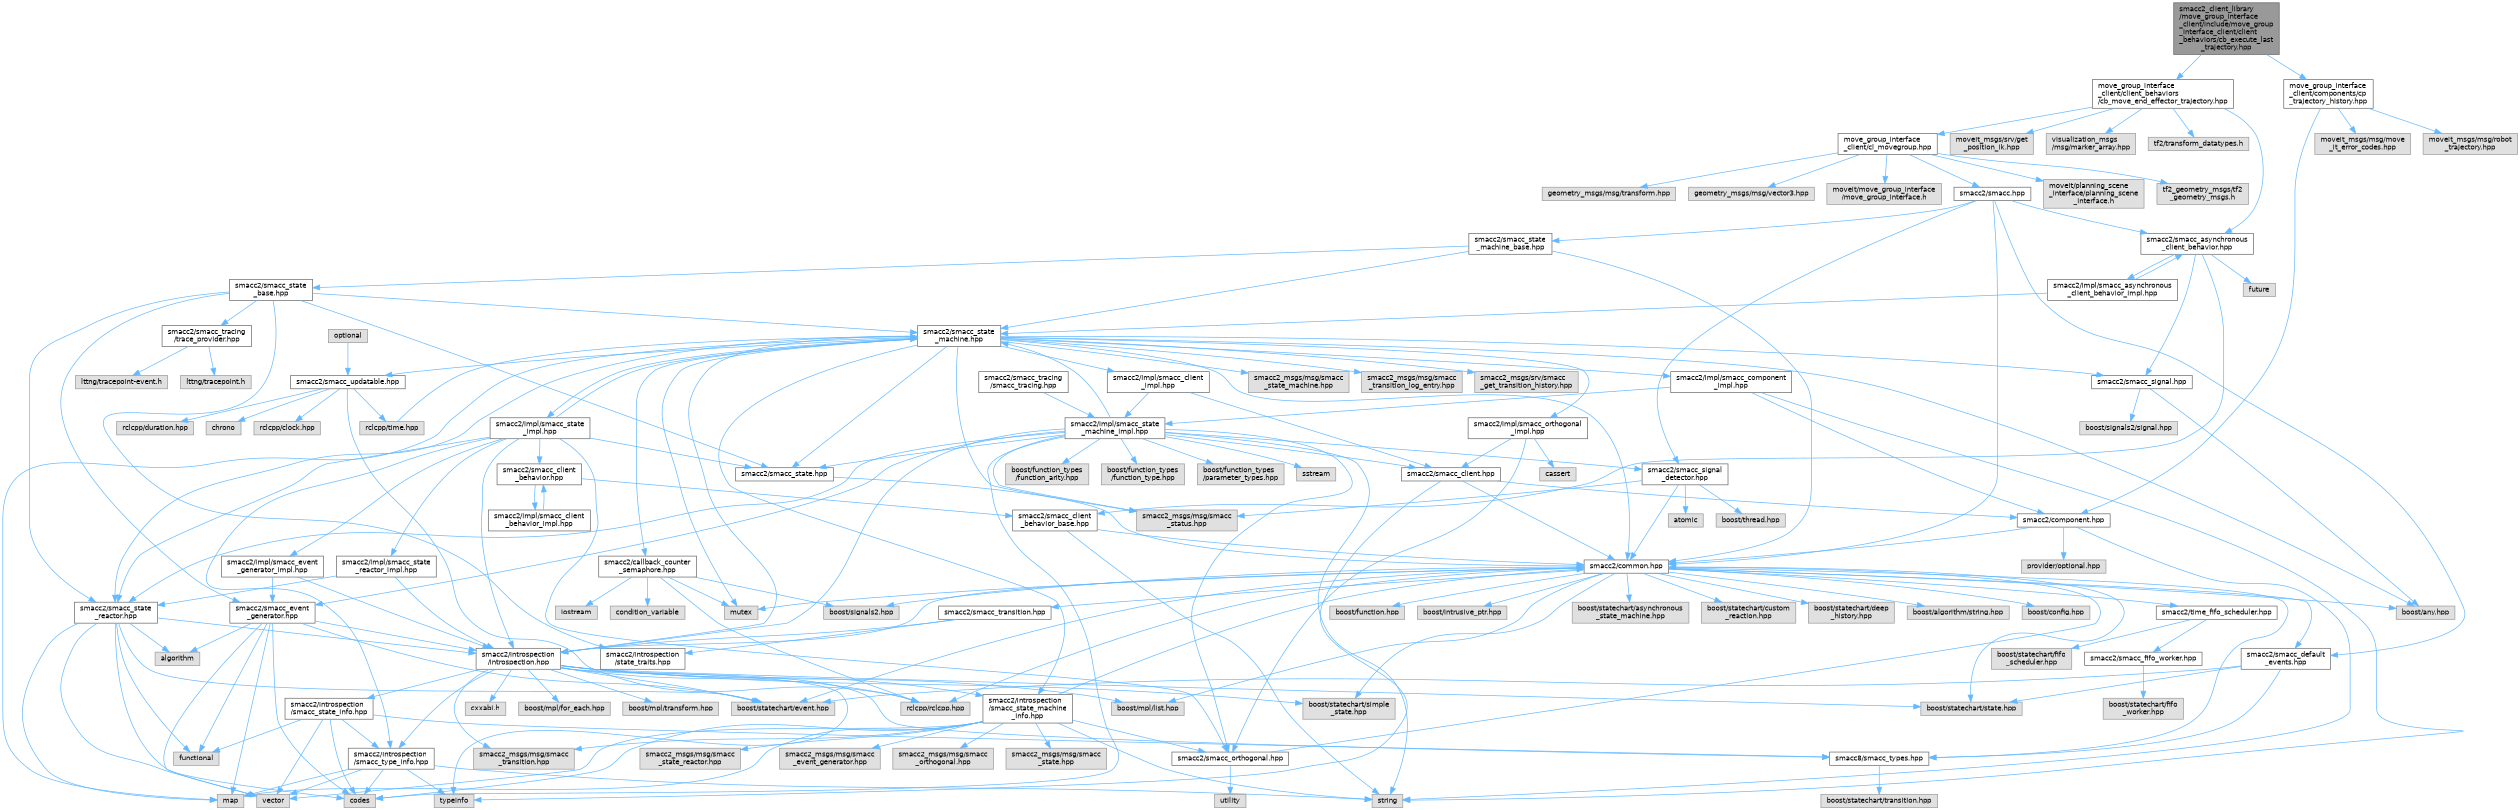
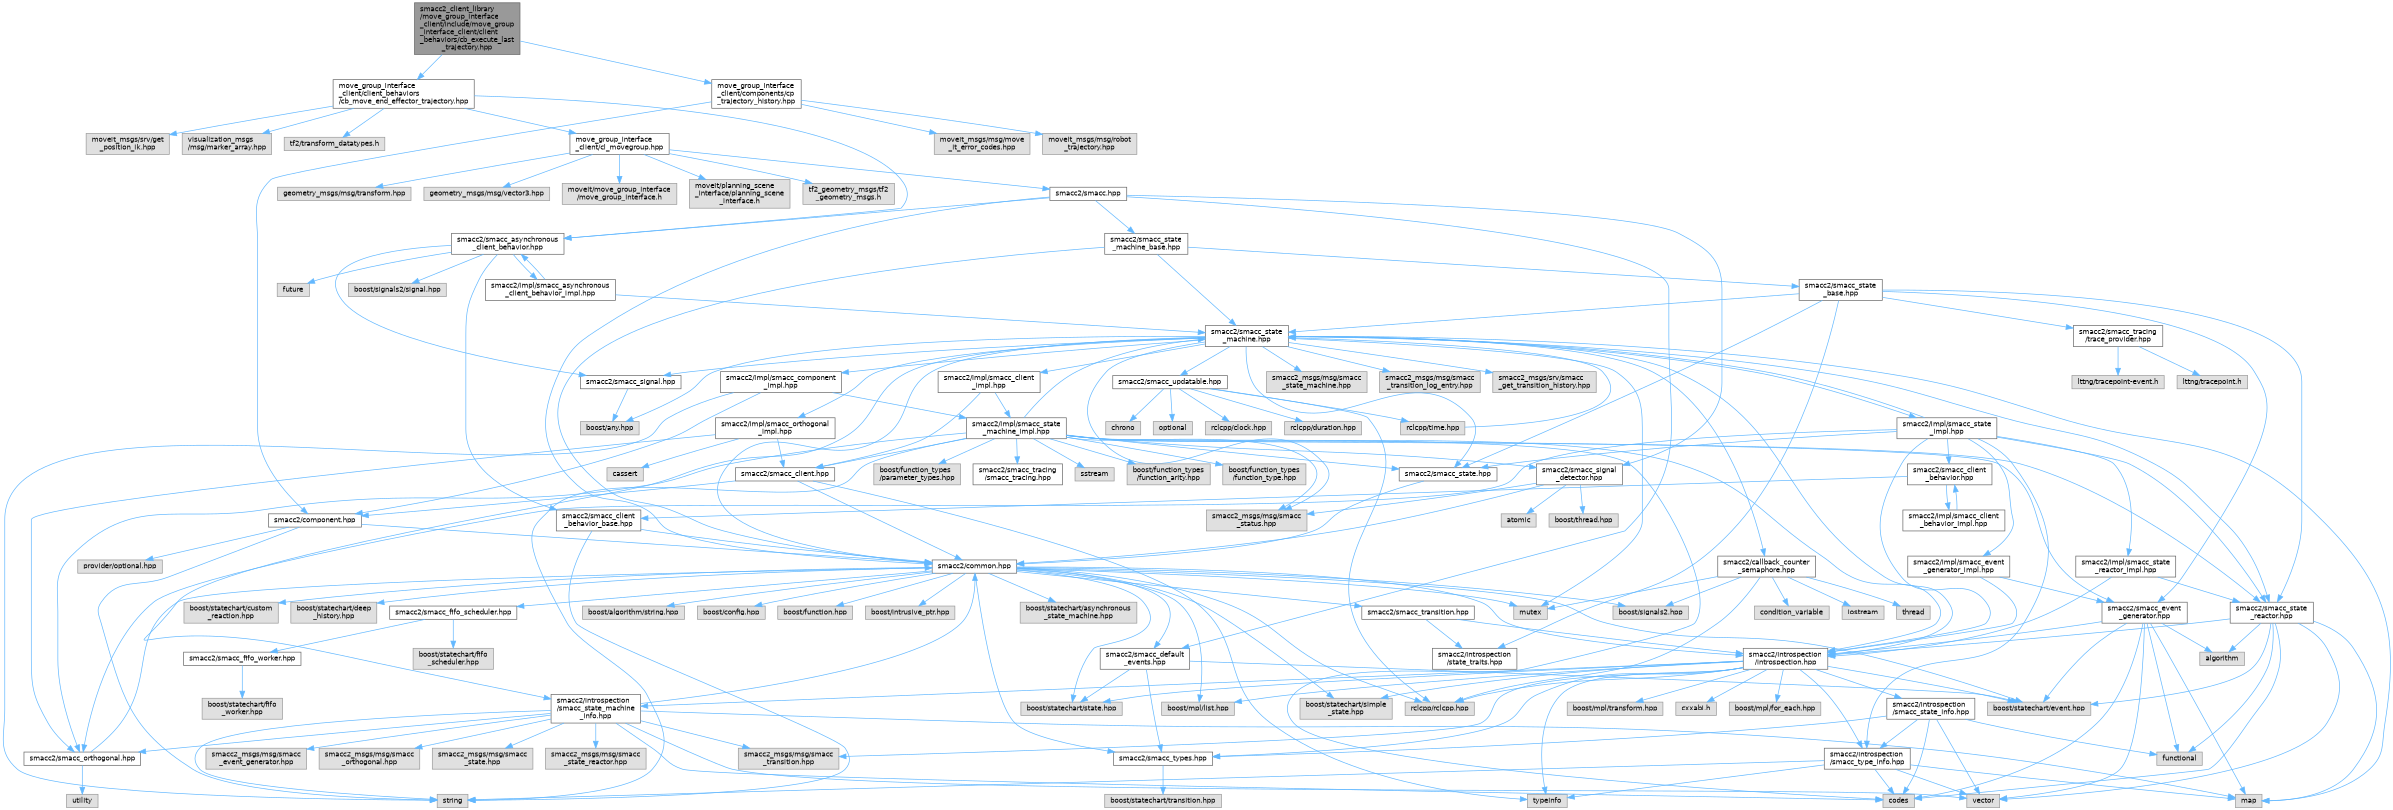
(348, 355) -> (1171, 402)
(2136, 402) -> (451, 267)
(1066, 404) -> (1017, 448)
(2029, 583) -> none
none -> (1913, 613)
(2217, 613) -> (453, 613)
(1879, 759) -> (1163, 759)
